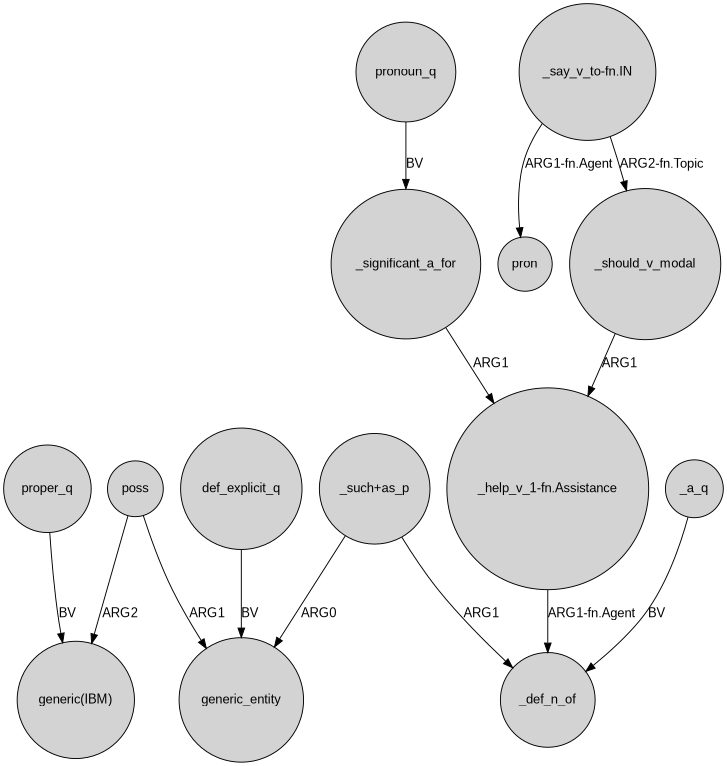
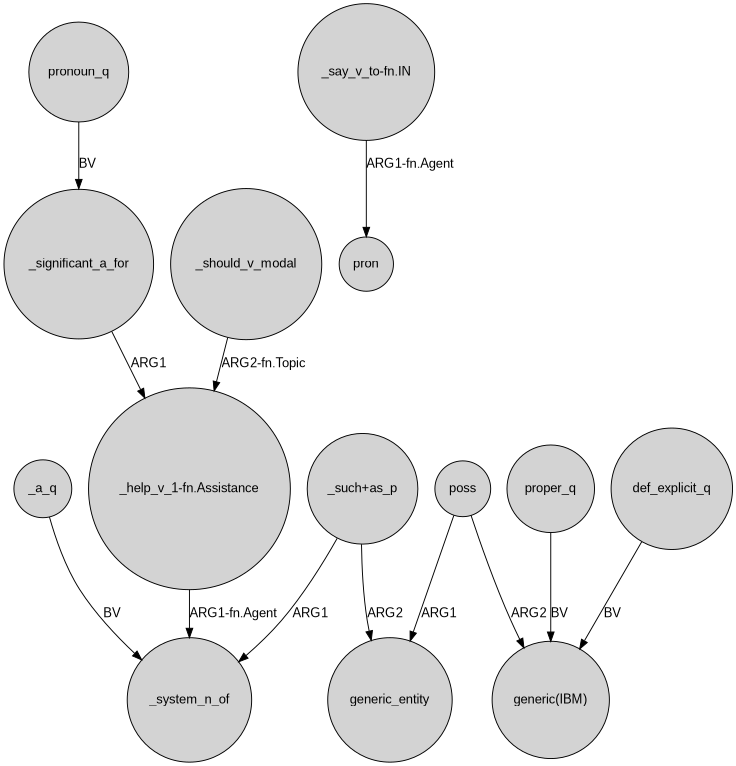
(617, 159) -> none
(620, 364) -> (264, 364)
(241, 589) -> (613, 591)
(319, 614) -> (385, 614)
(548, 700) -> (189, 700)
